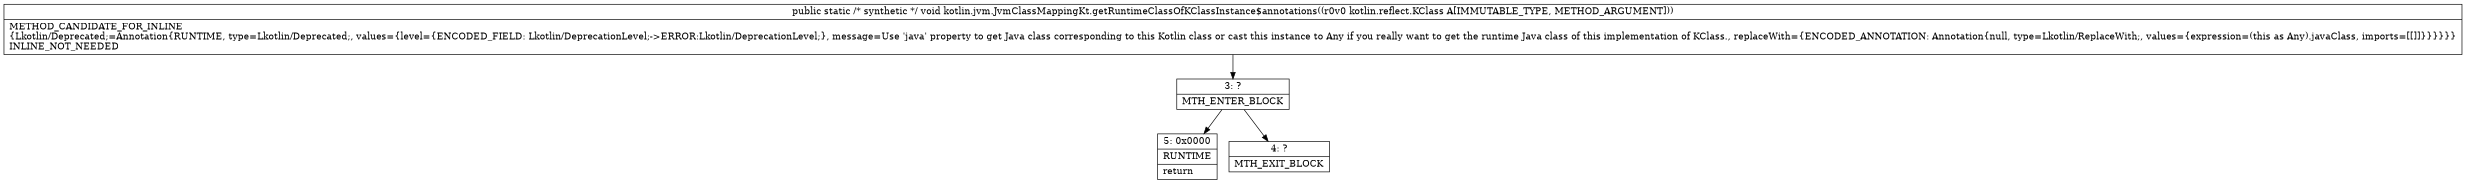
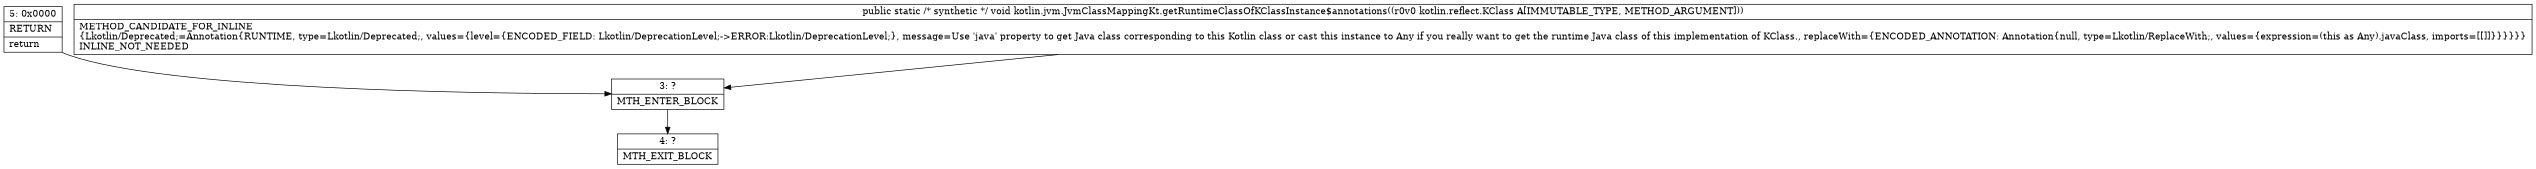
(1215, 119) -> (332, 88)
(1187, 156) -> (31, 29)
